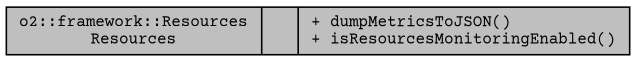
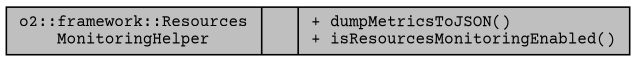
(134, 39) -> (134, 39)
